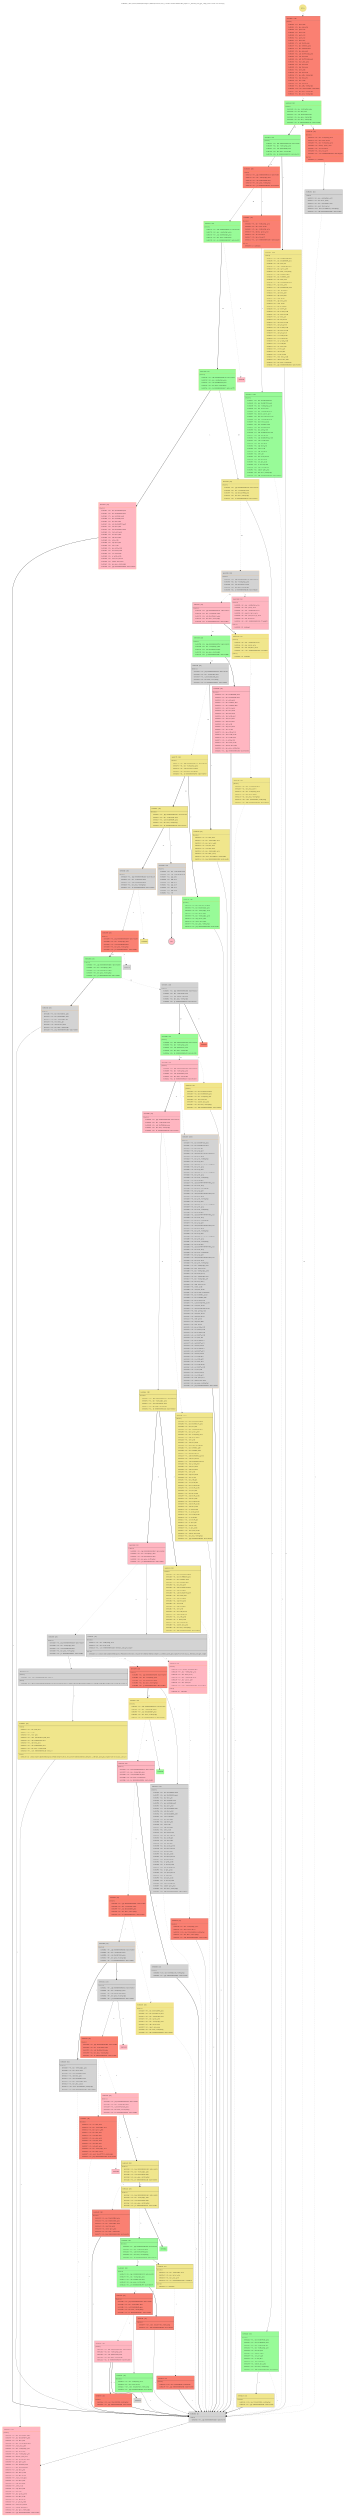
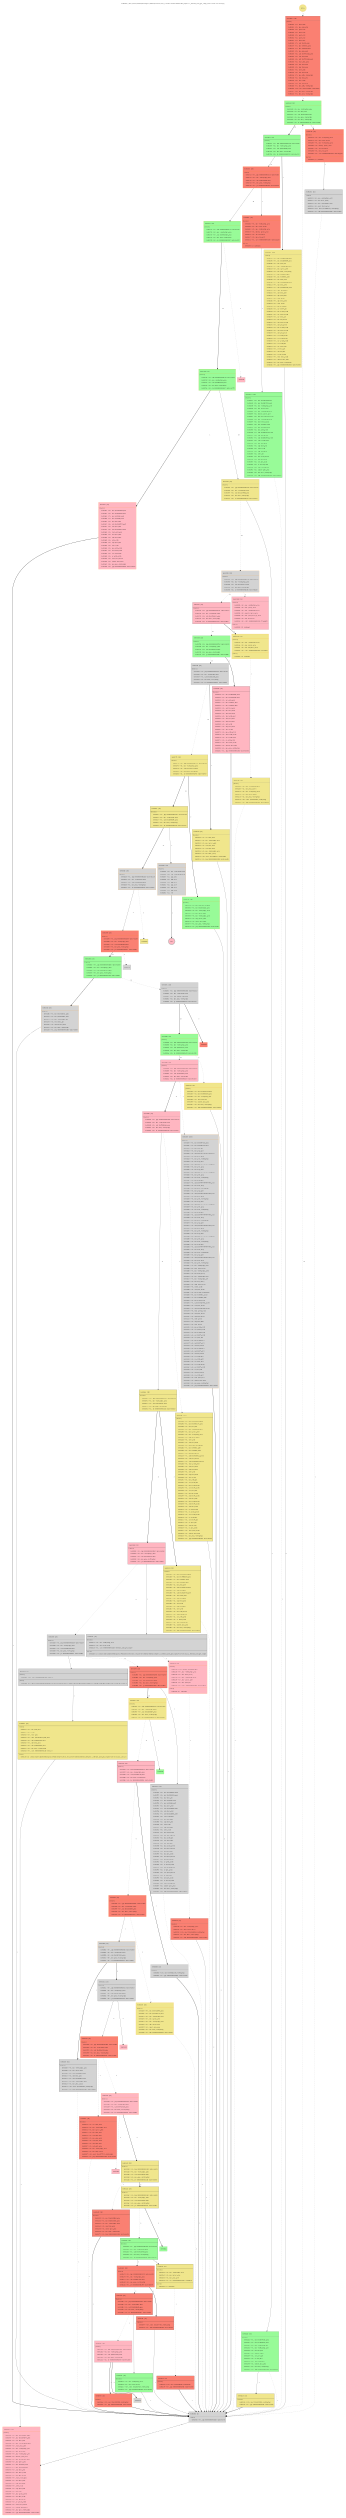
(136, 2276) -> (136, 2276)
